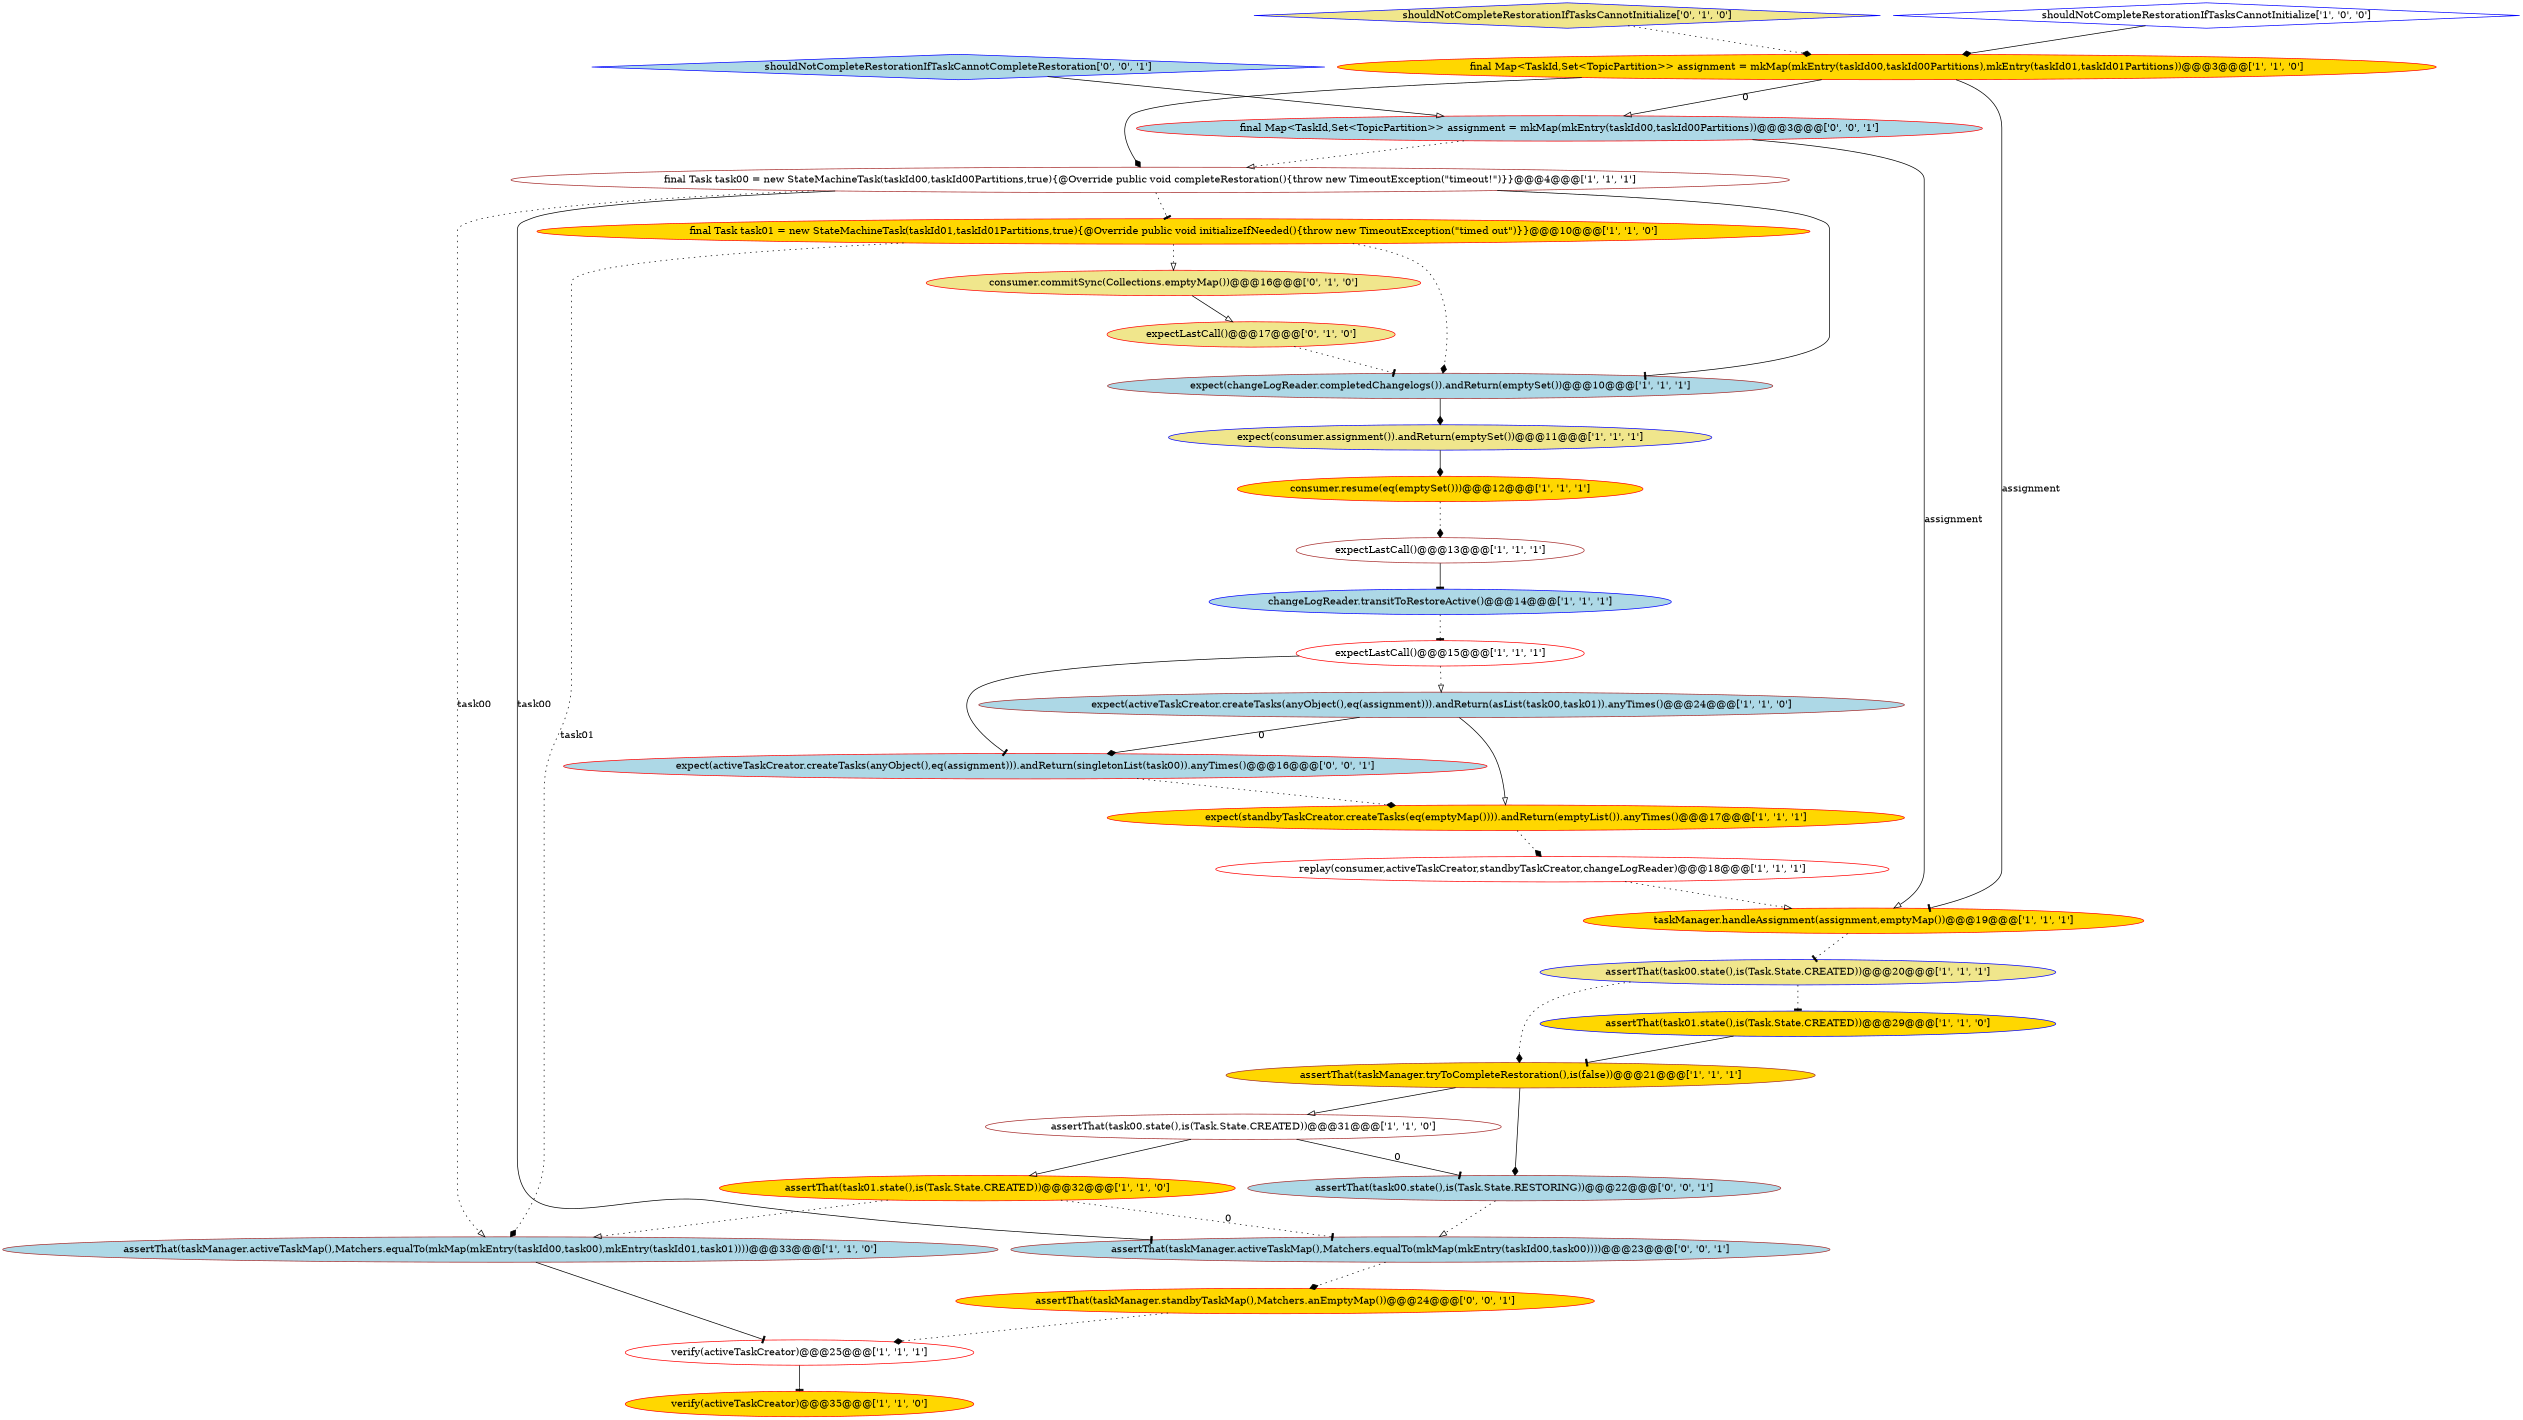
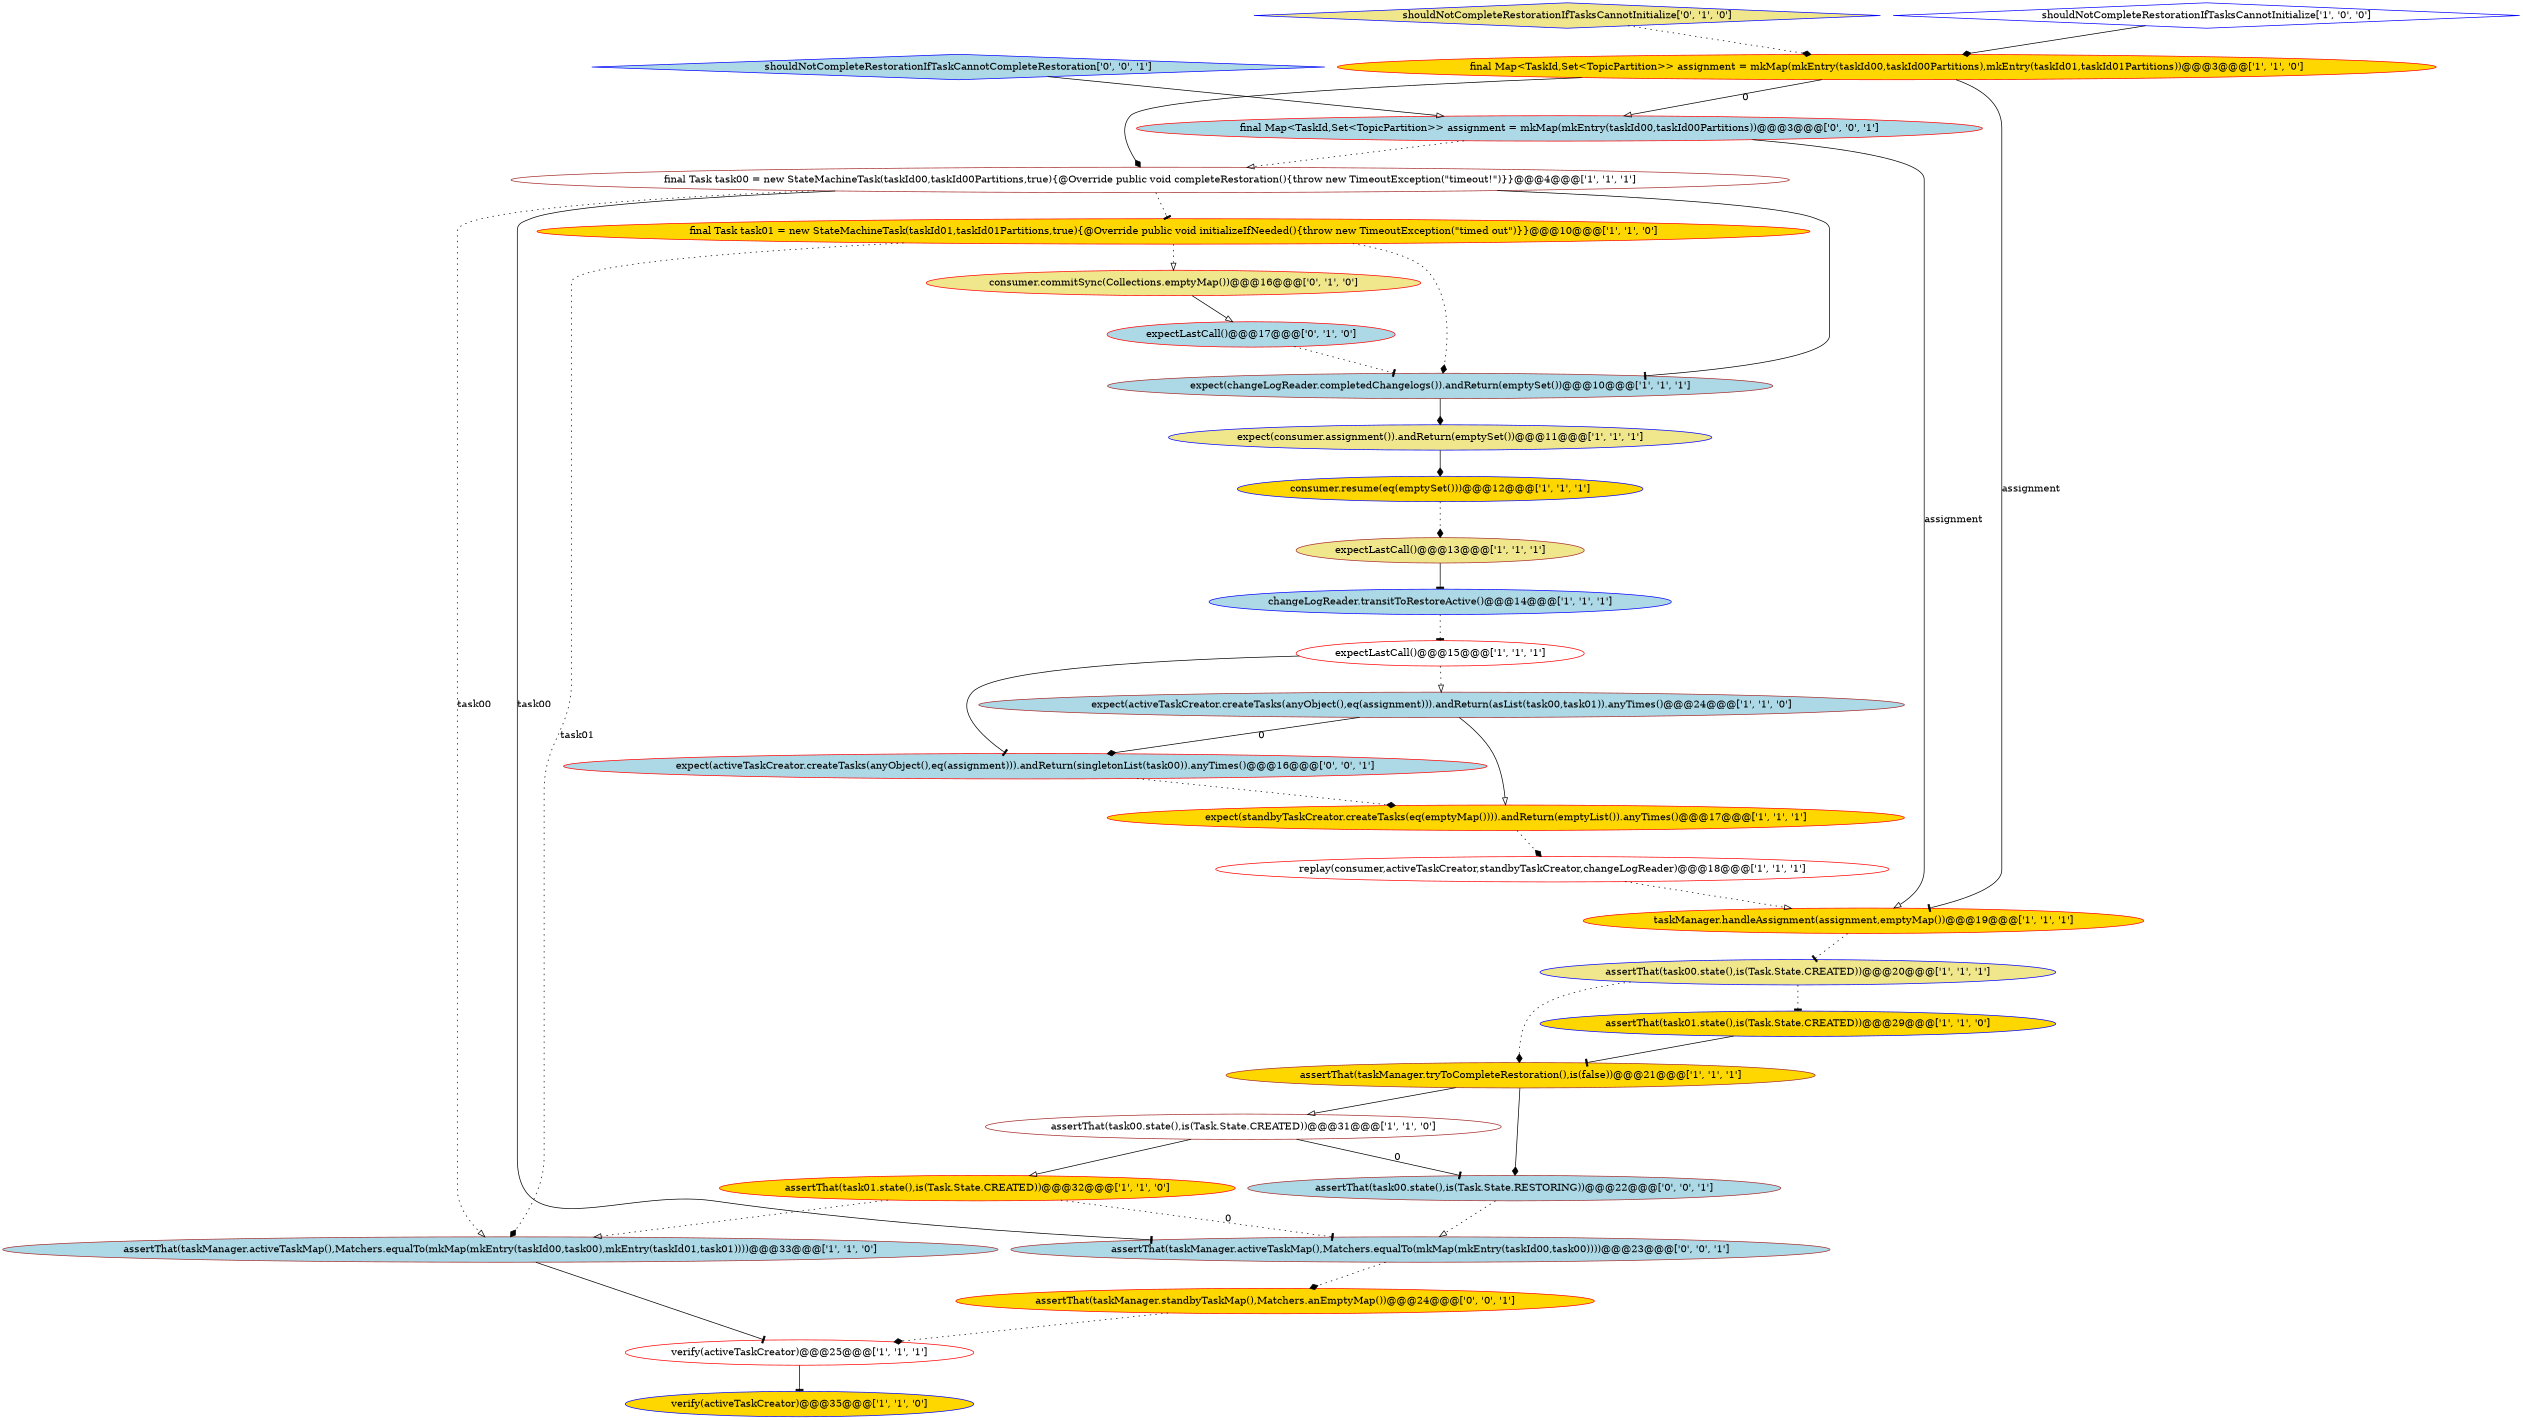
(1251, 334) -> (1251, 334)
(1440, 489) -> (1440, 489)
(1440, 550) -> (1440, 550)
(800, 1404) -> (800, 1404)
